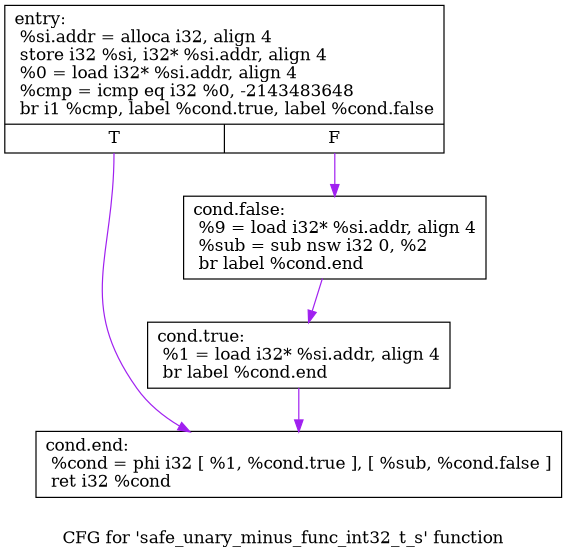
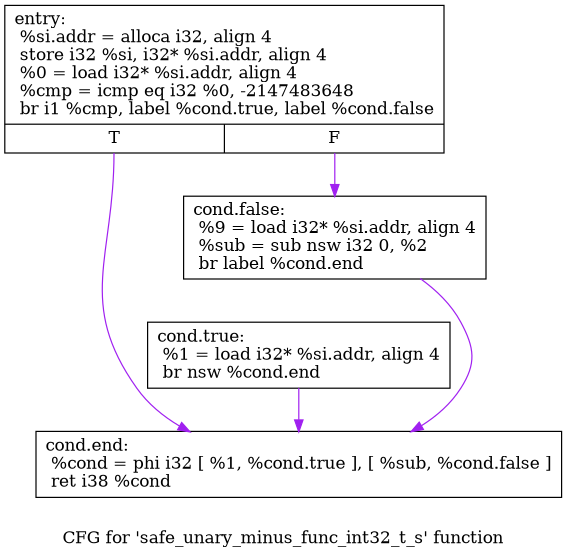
(184, 91) -> (184, 91)
(317, 295) -> (472, 353)
(242, 373) -> (239, 373)
(109, 482) -> (109, 482)
